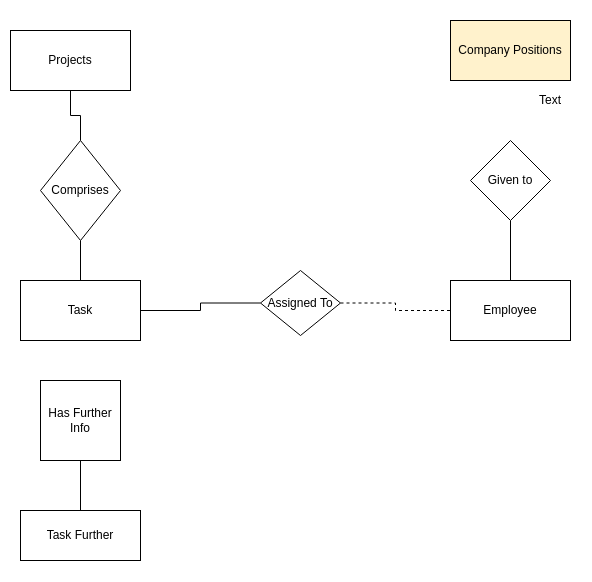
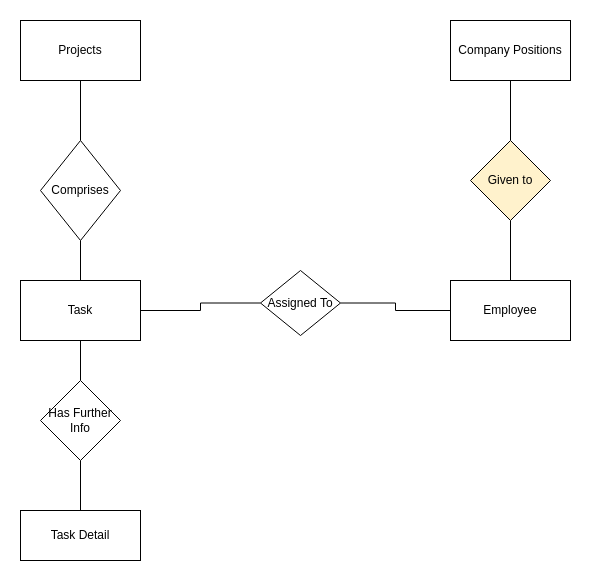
(511, 51) -> (511, 51)
(71, 61) -> (81, 51)
(551, 101) -> none
none -> (511, 111)
(511, 181) -> (511, 181)
(396, 306) -> (396, 306)
none -> (81, 361)
(81, 421) -> (81, 421)
(81, 536) -> (81, 536)
